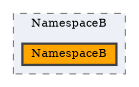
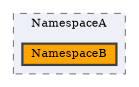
(69, 24) -> (69, 24)
